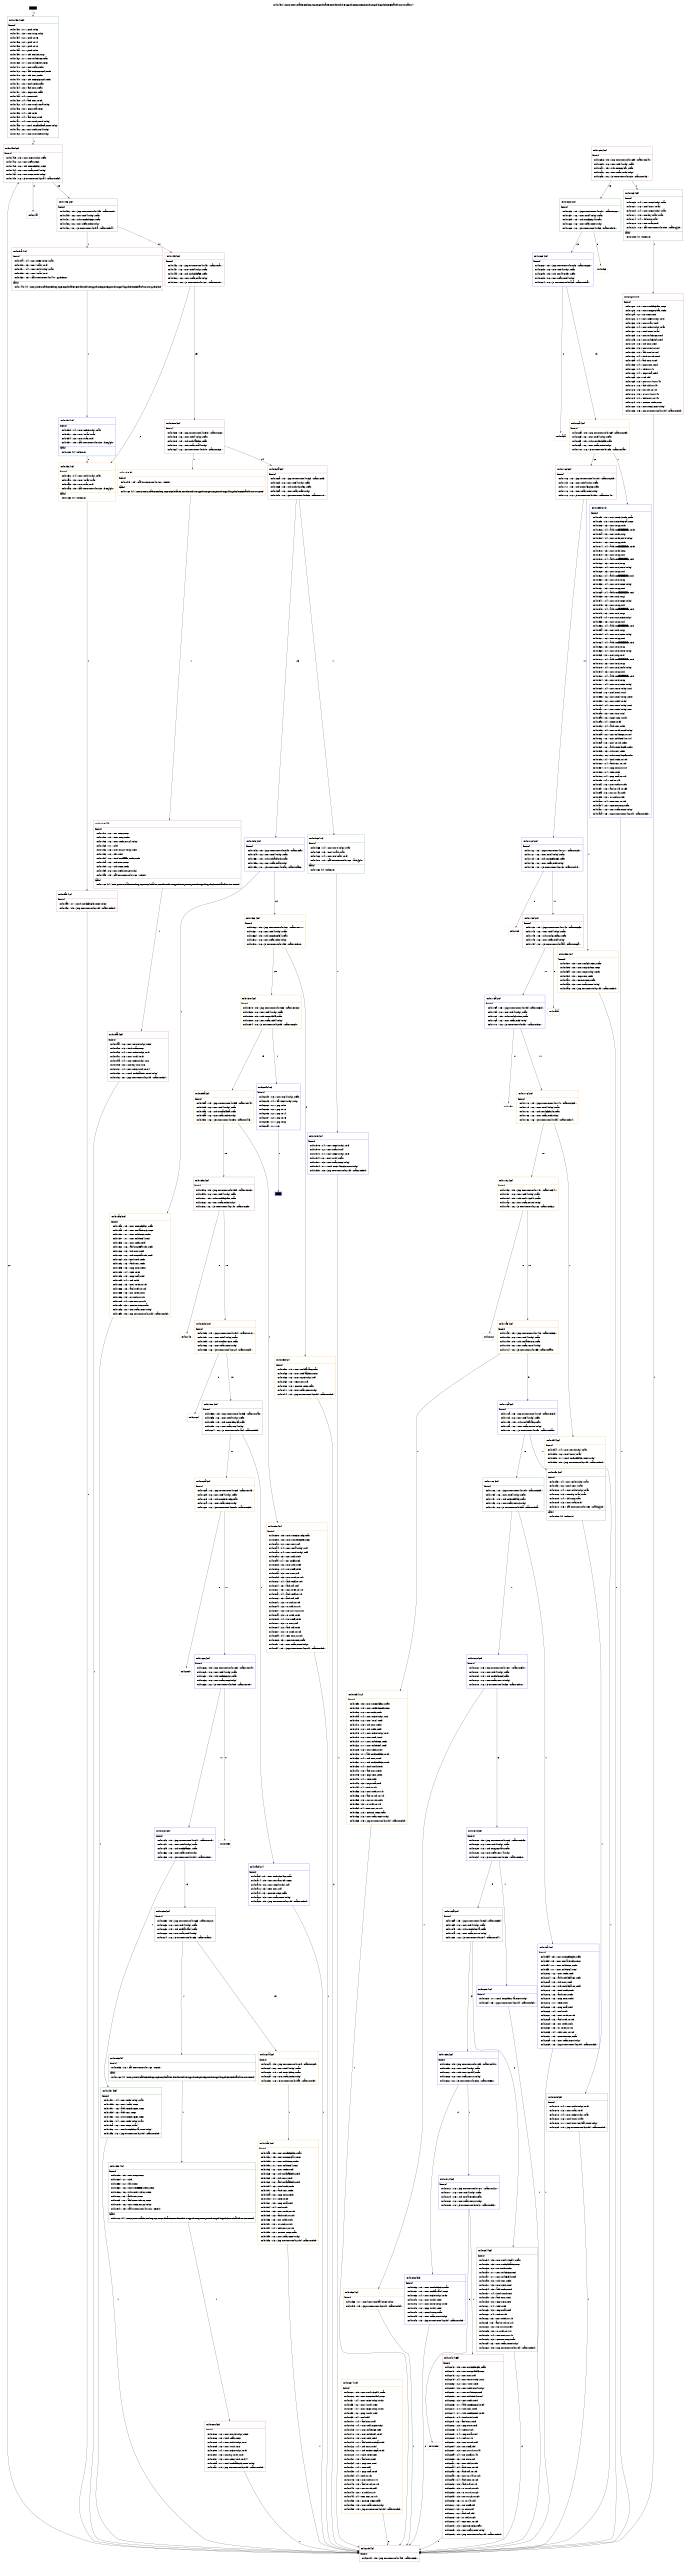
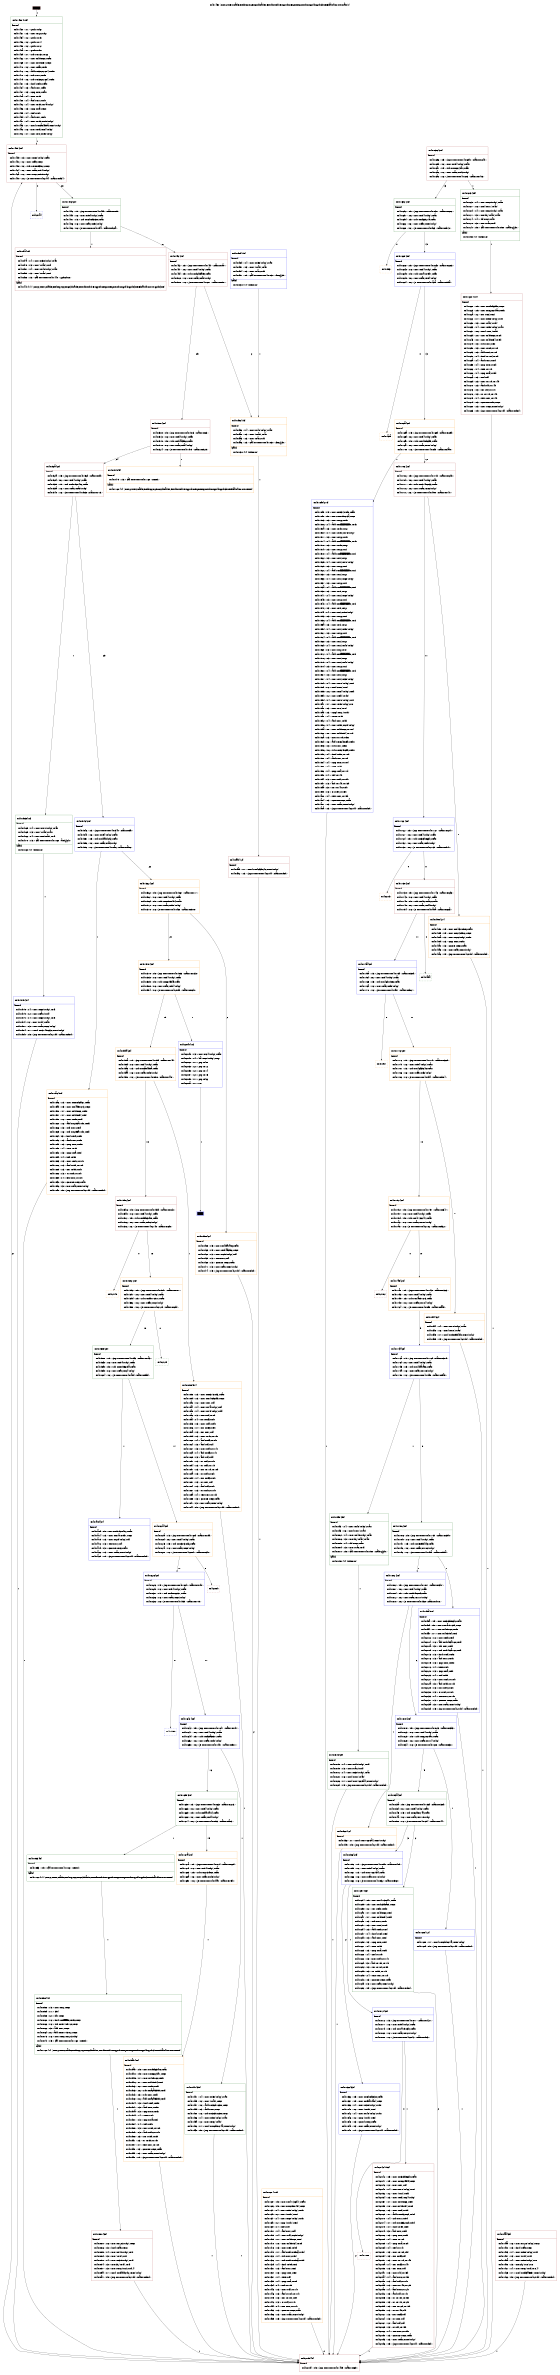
(87, 353) -> none
(167, 854) -> none
(377, 1758) -> none
(322, 2238) -> none
